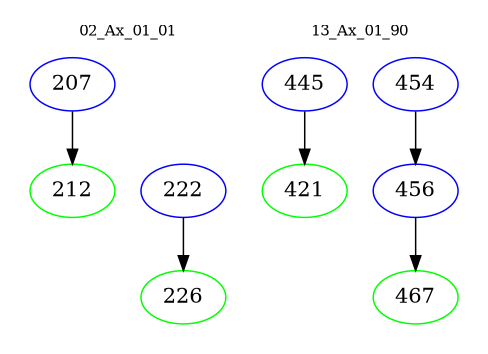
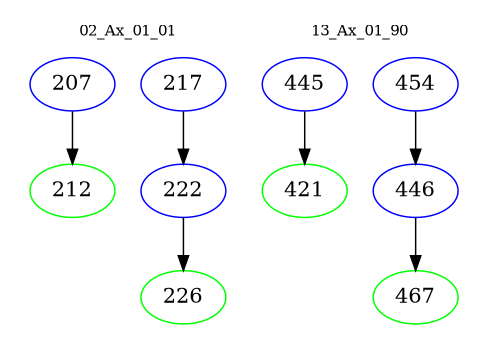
none -> (183, 84)
(416, 191) -> (416, 191)
